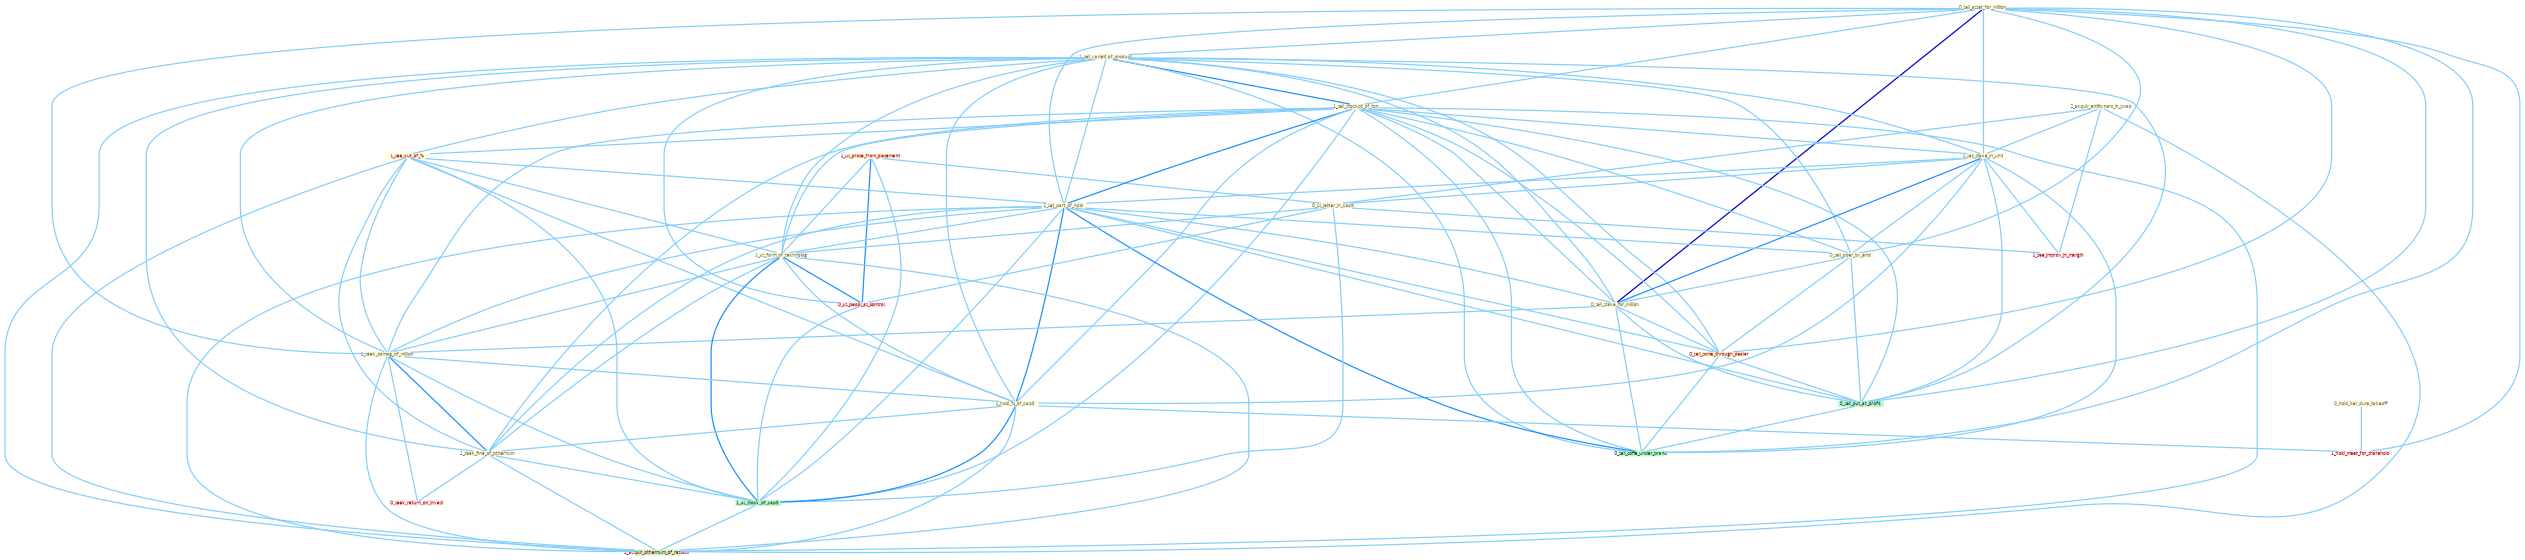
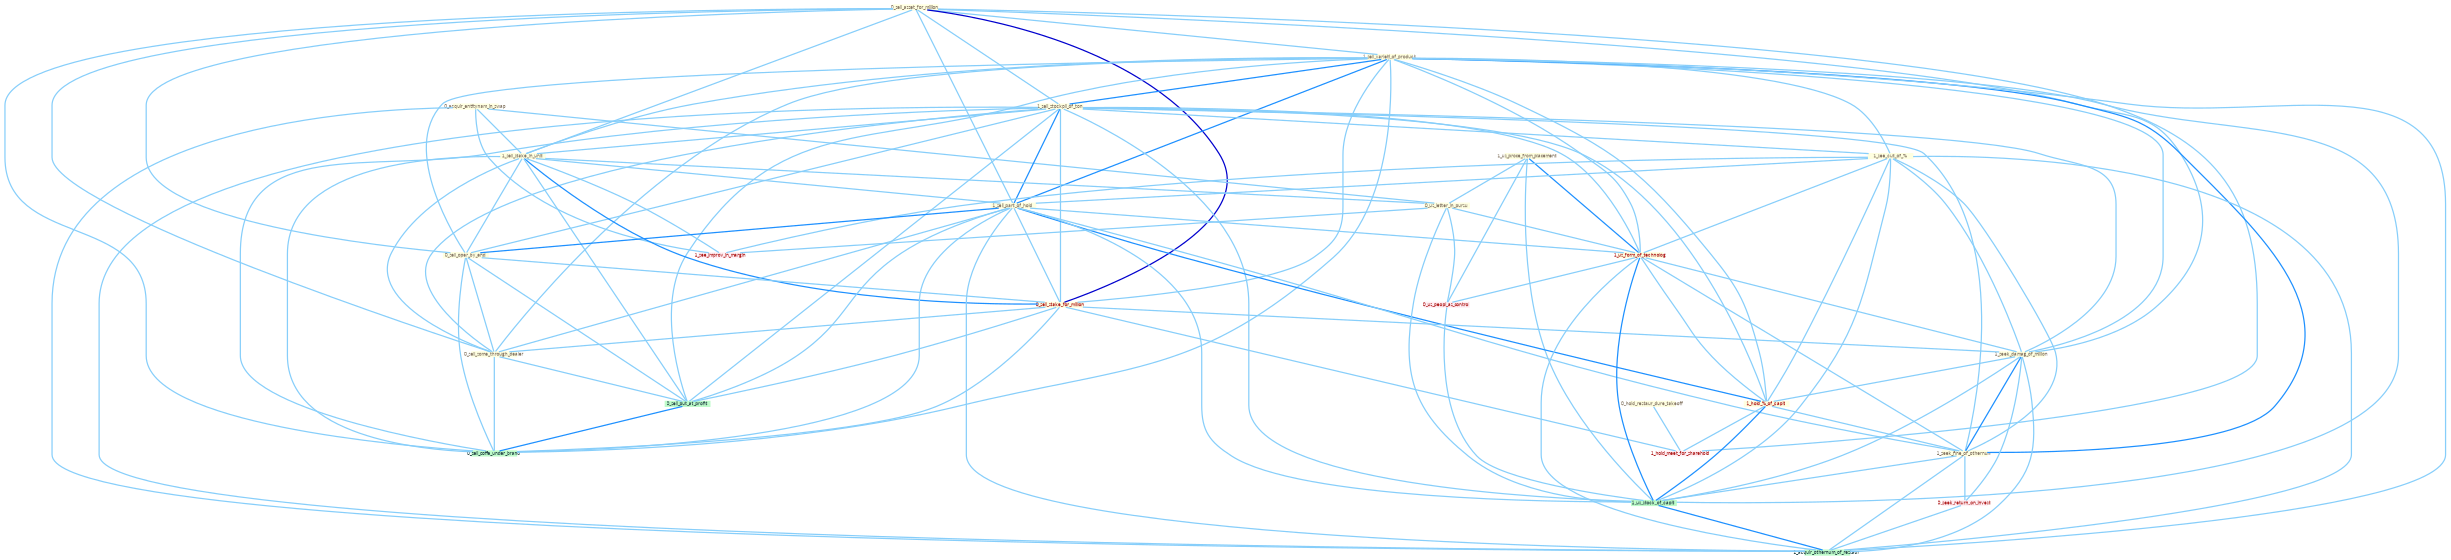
(242, 106) -> (2213, 186)
(712, 106) -> (2364, 168)
(2101, 107) -> (476, 107)
(1085, 131) -> (1211, 128)
(408, 156) -> (1891, 156)
(871, 156) -> (1528, 156)
none -> (1294, 175)
(826, 206) -> (1584, 206)
(1333, 206) -> (1447, 206)
(1458, 230) -> (740, 230)
(2413, 233) -> none
(709, 250) -> none
(782, 255) -> (1640, 255)
(865, 256) -> (1487, 231)
(822, 280) -> (1544, 280)
(1616, 305) -> (1060, 305)
(1323, 353) -> (825, 419)
(1720, 354) -> (494, 354)
none -> (461, 357)
none -> (1371, 379)
(1550, 389) -> (390, 257)
(1016, 404) -> (1767, 404)
(2361, 404) -> (1653, 404)
(1777, 423) -> (591, 429)
(873, 523) -> (1896, 528)
(708, 528) -> (1741, 528)
(658, 553) -> (1827, 553)
